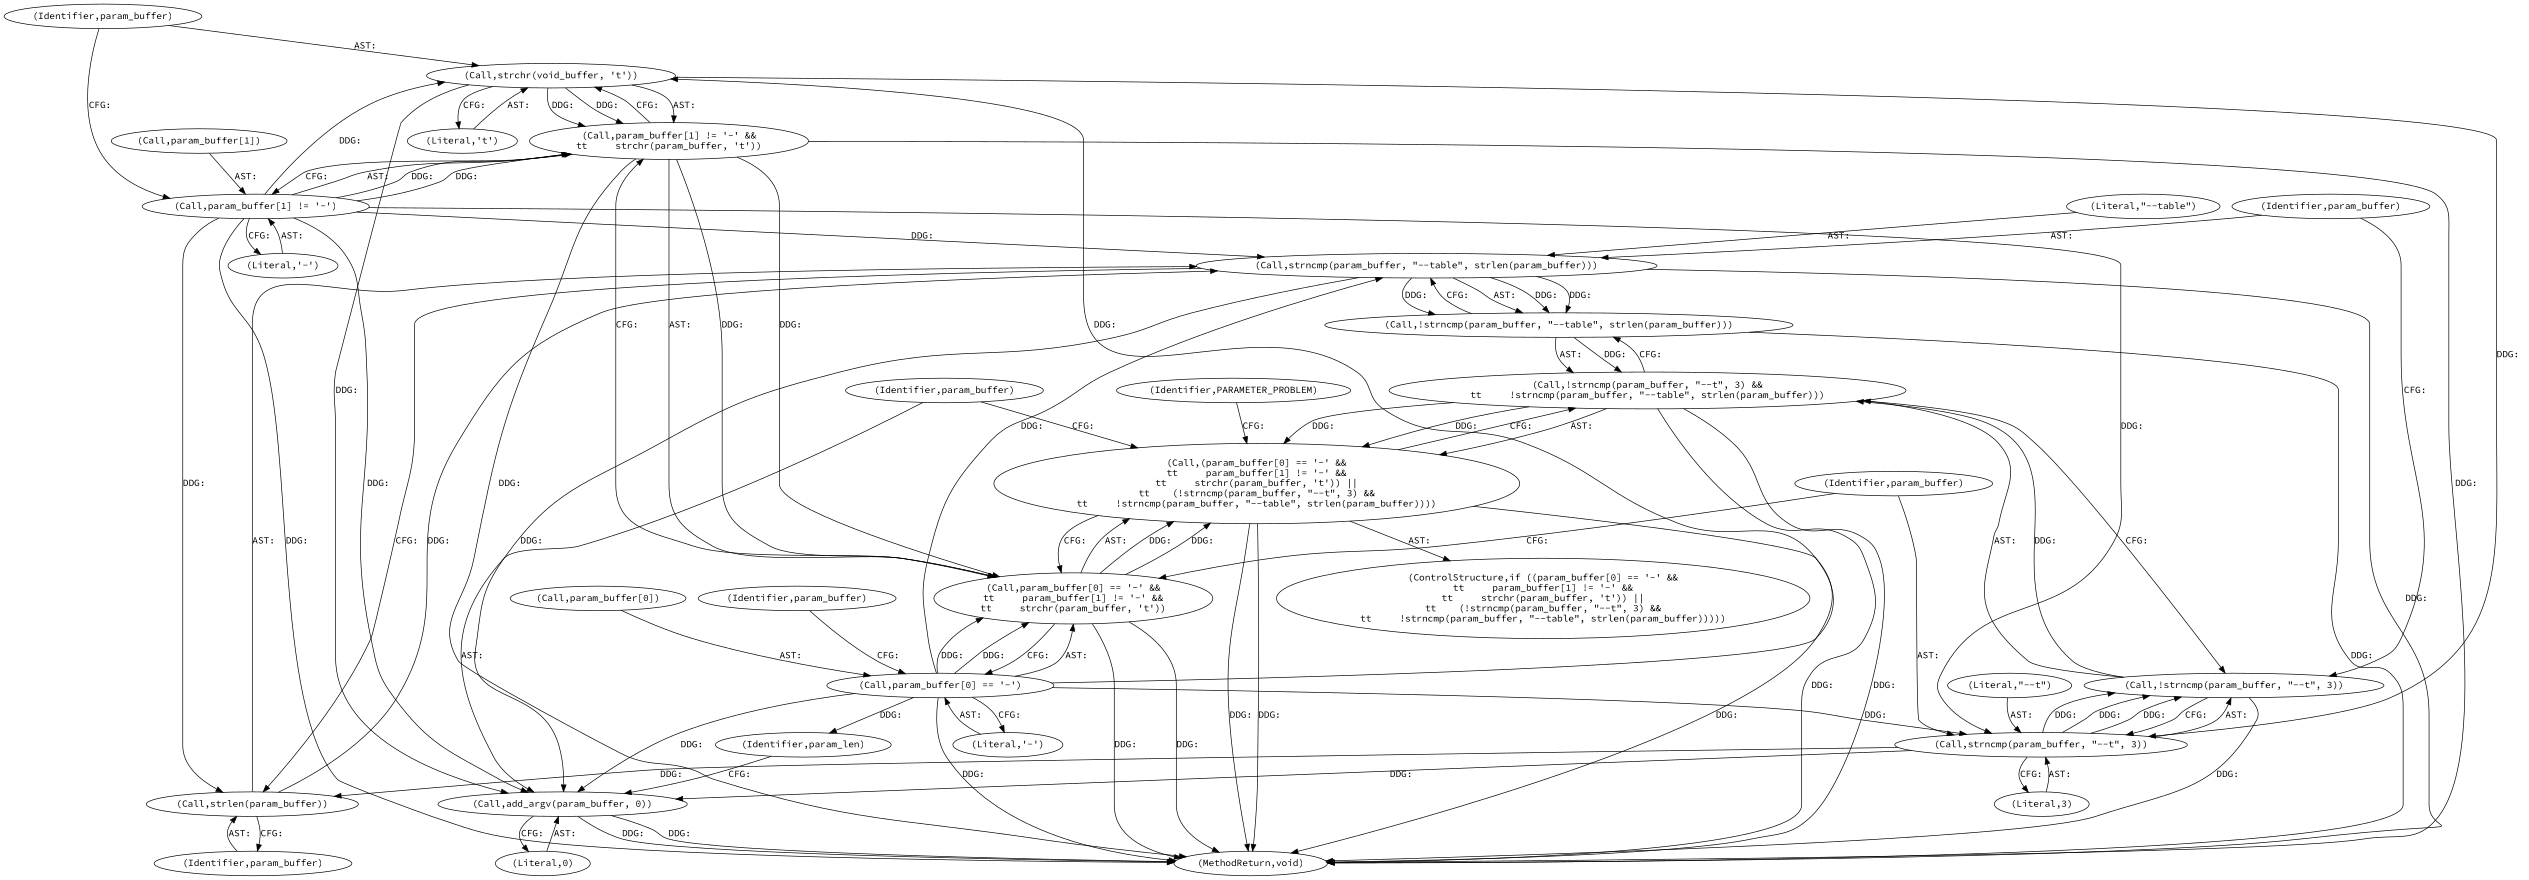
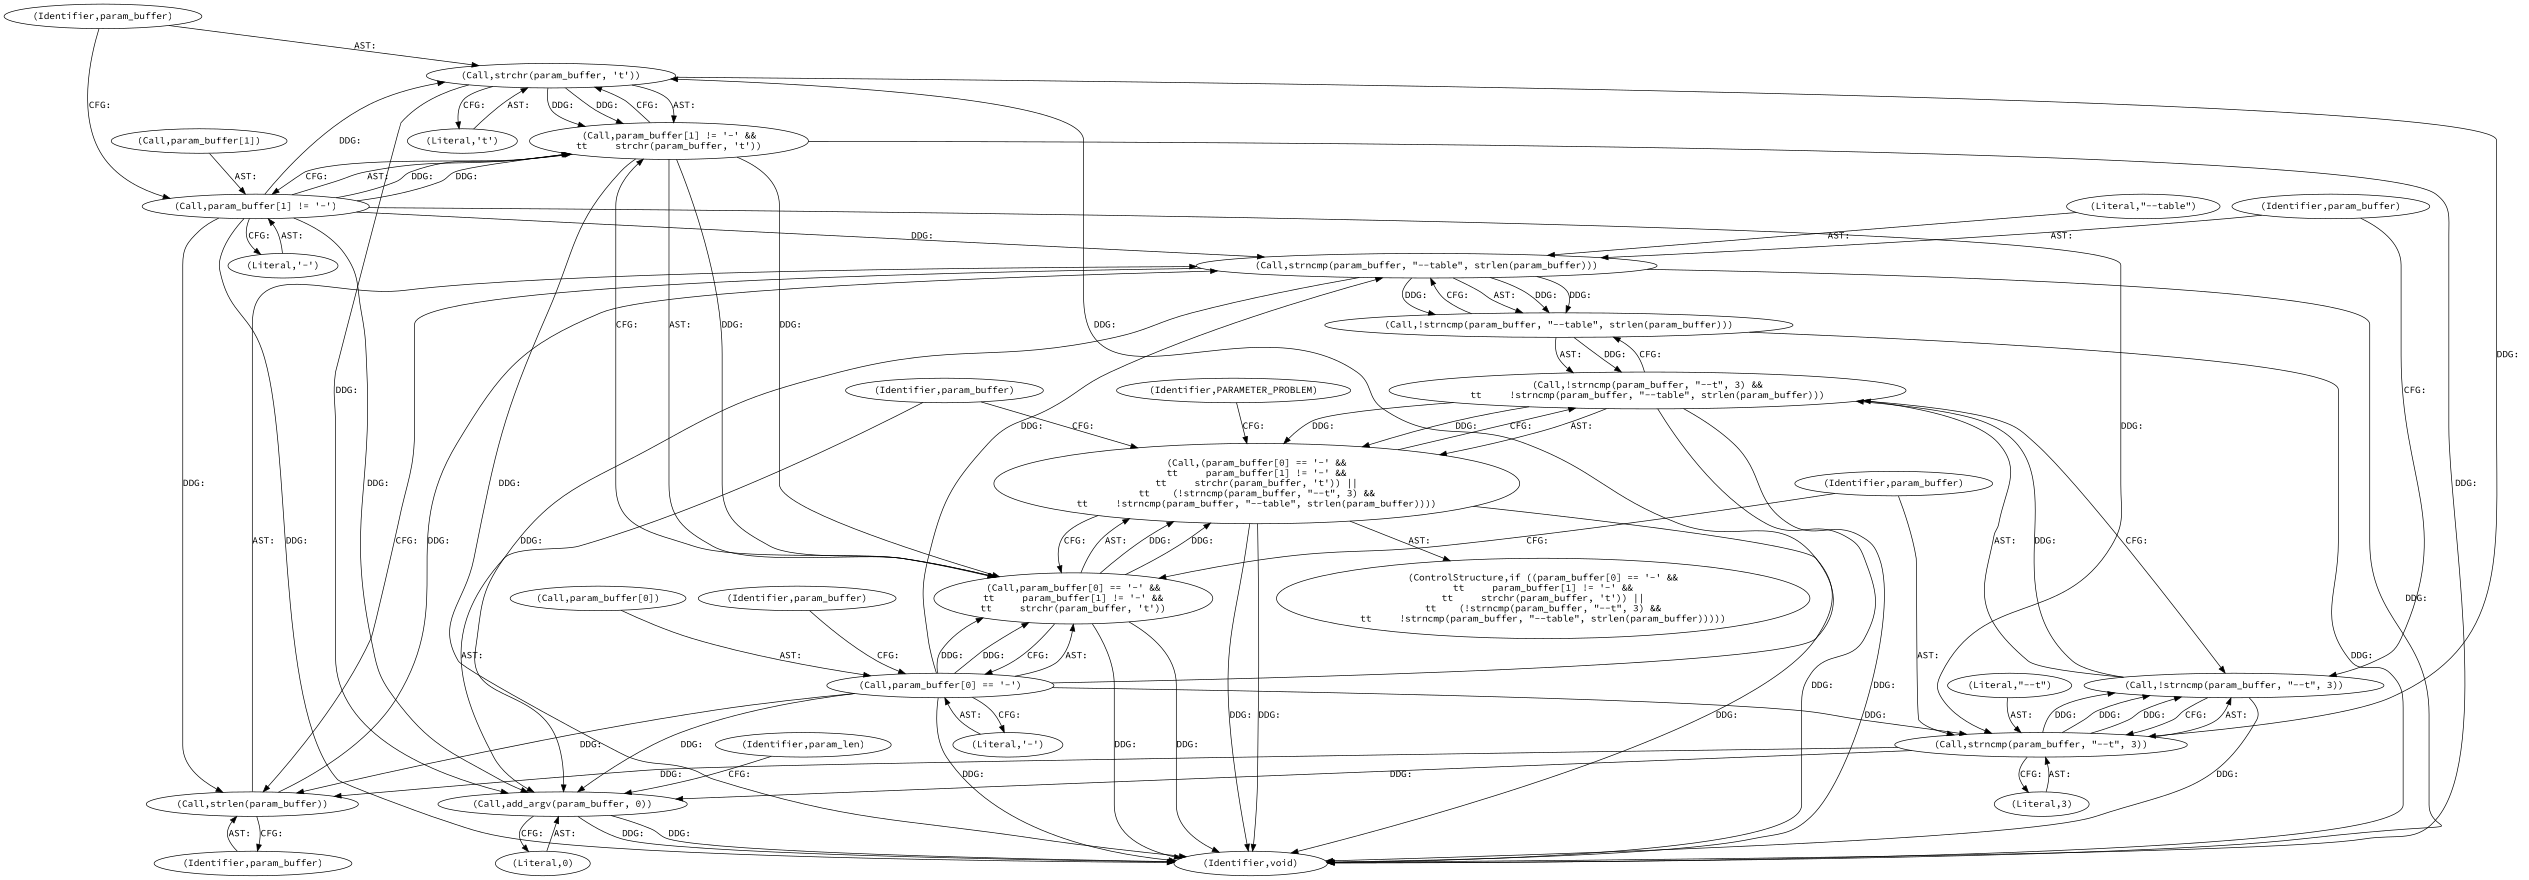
(551, 76) -> (551, 76)
(875, 714) -> (591, 731)
(1251, 863) -> (1251, 863)
